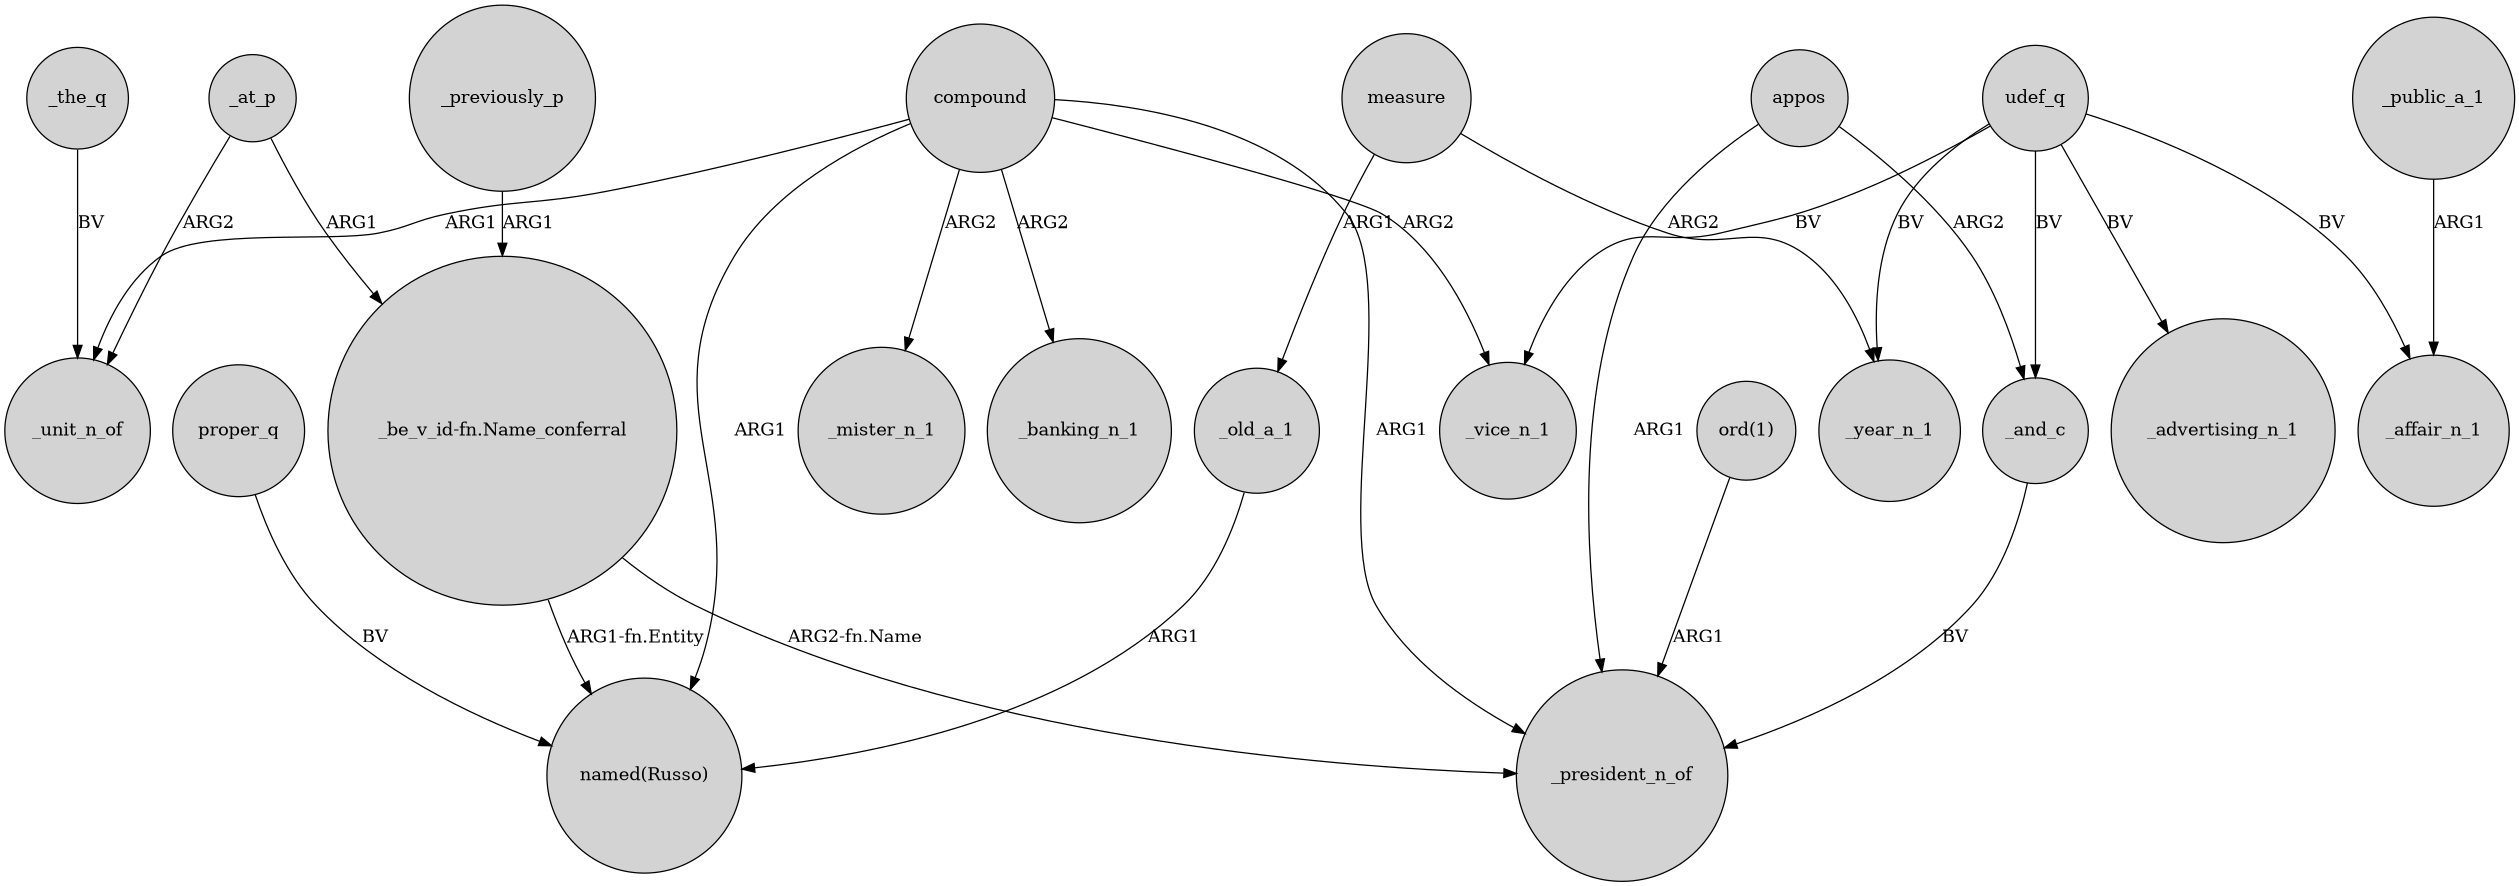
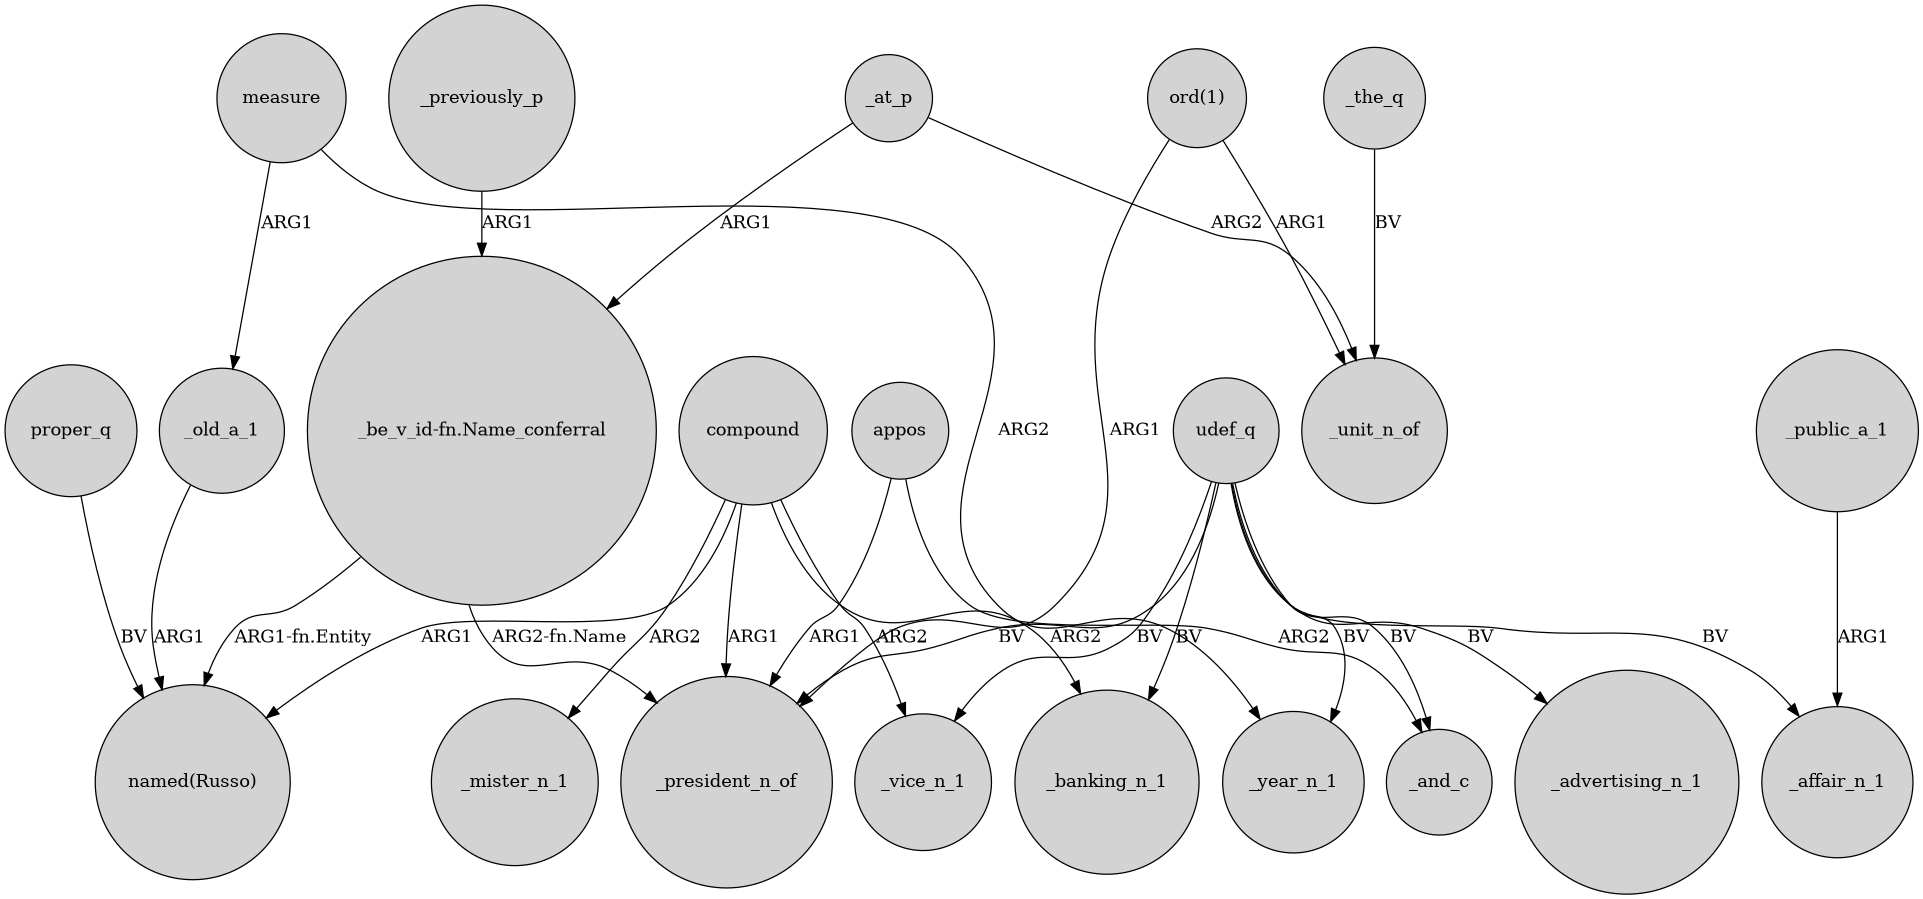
(481, 208) -> (1282, 239)
none -> (1190, 587)
(1920, 652) -> (972, 635)
